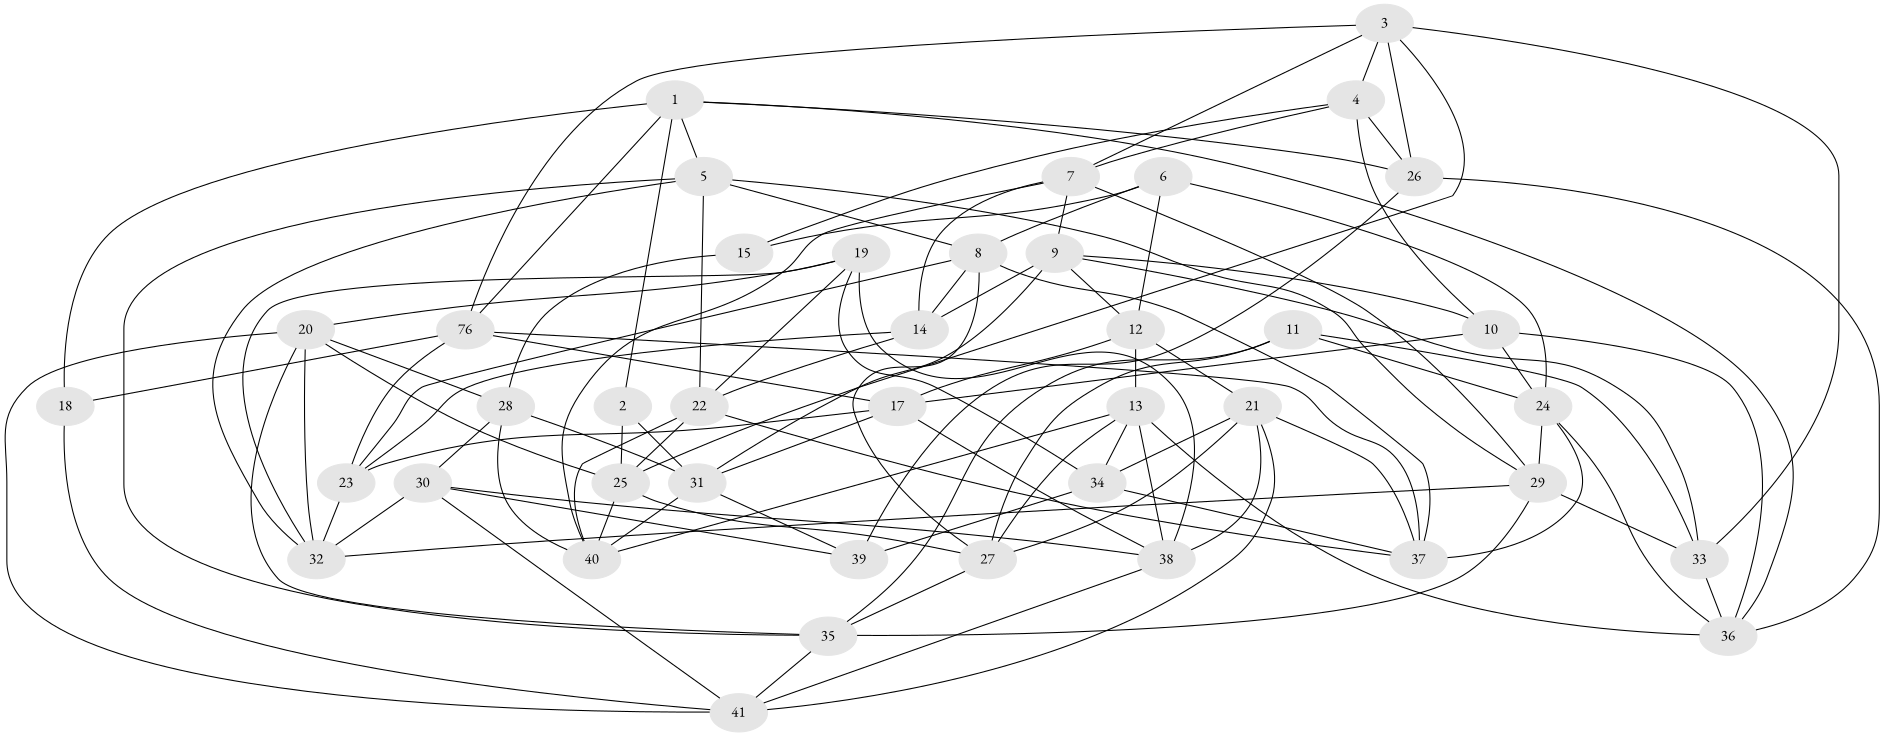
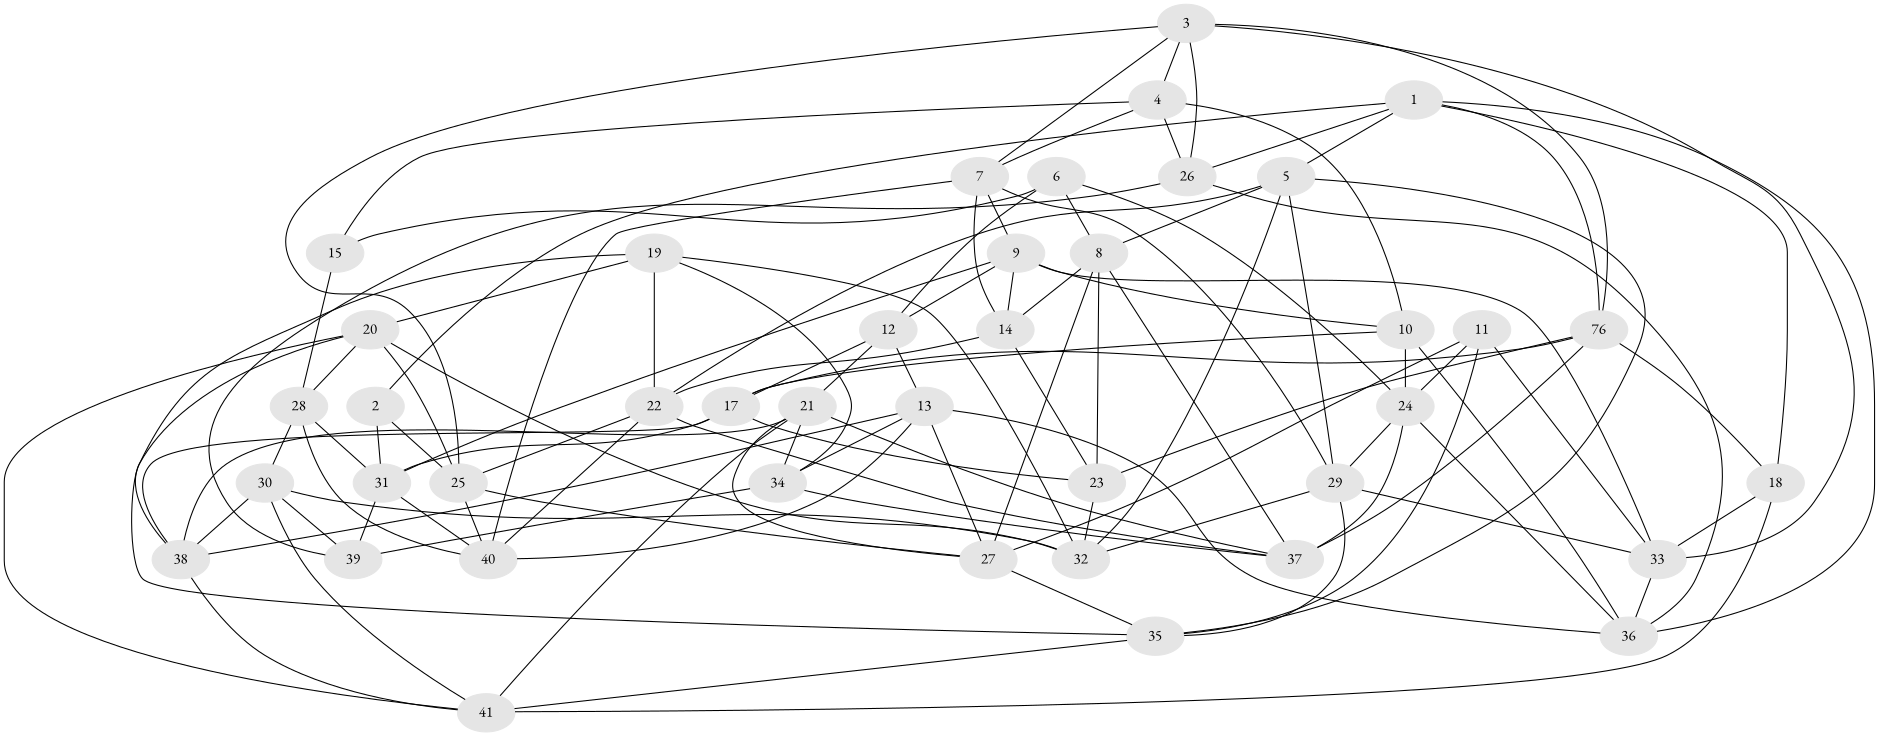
none -> (1724, 516)
